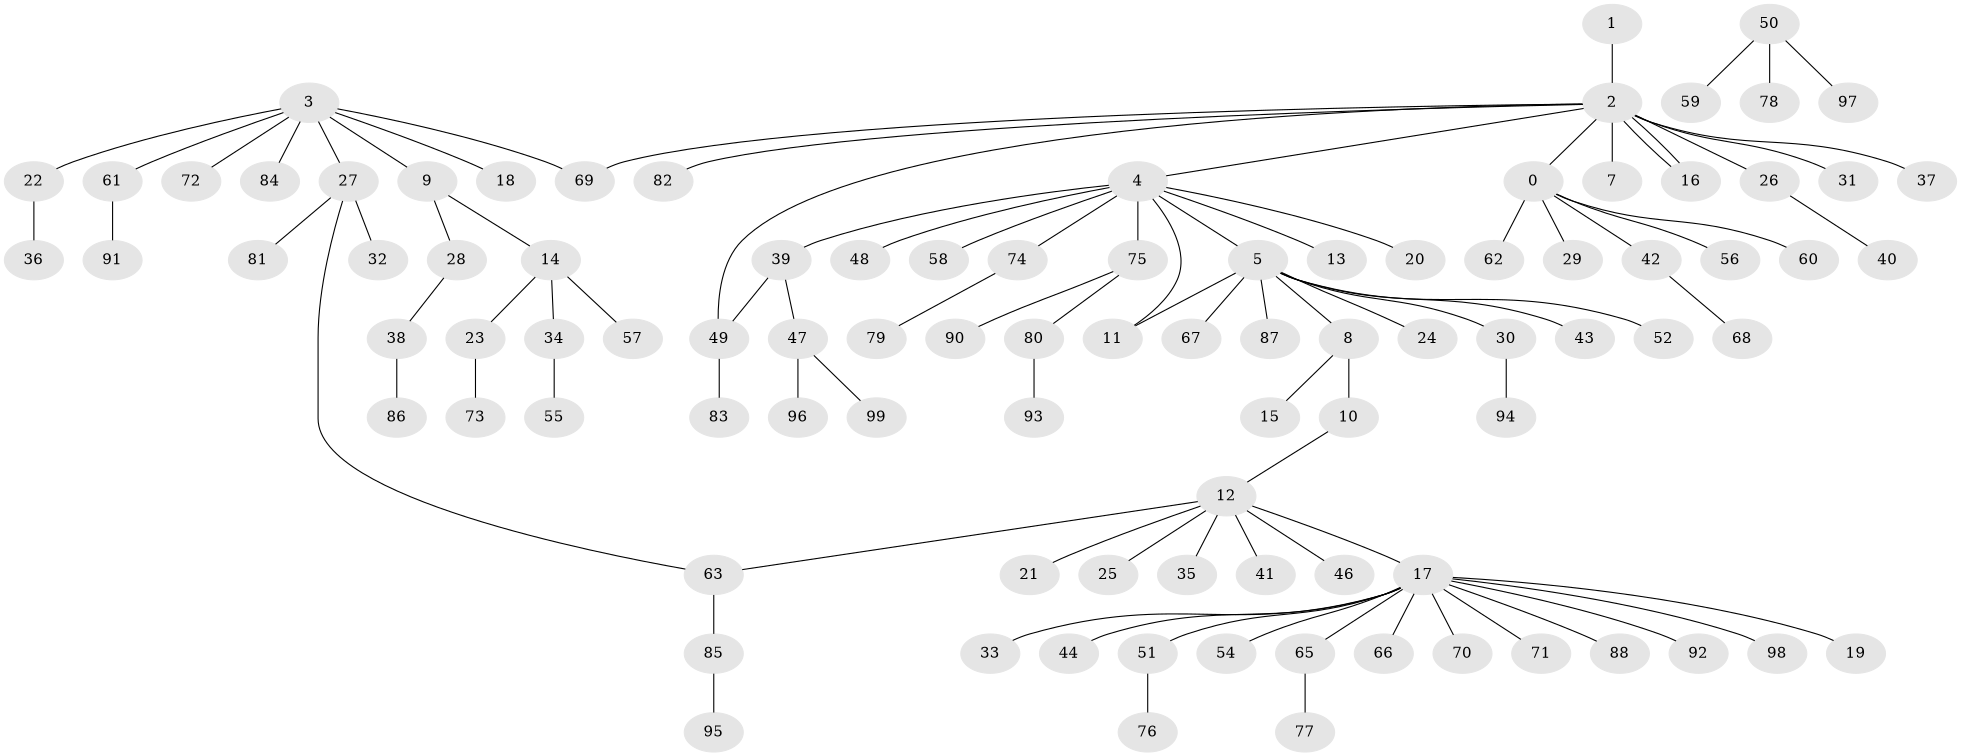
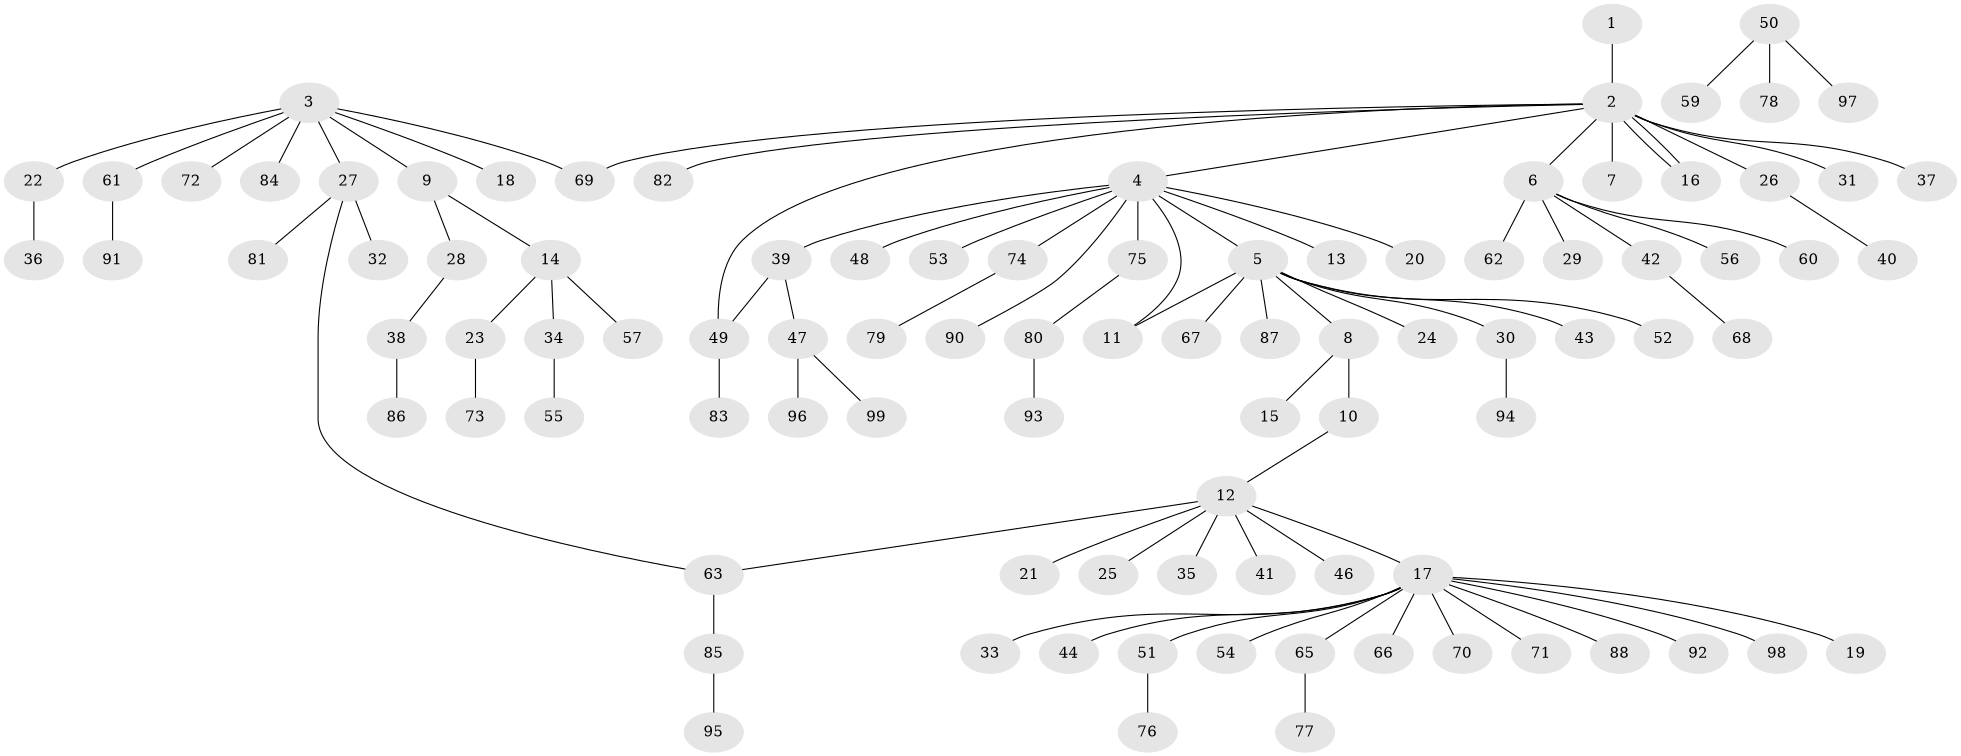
(1534, 181) -> (1534, 181)
(939, 260) -> (939, 260)
(1046, 298) -> (1062, 275)
